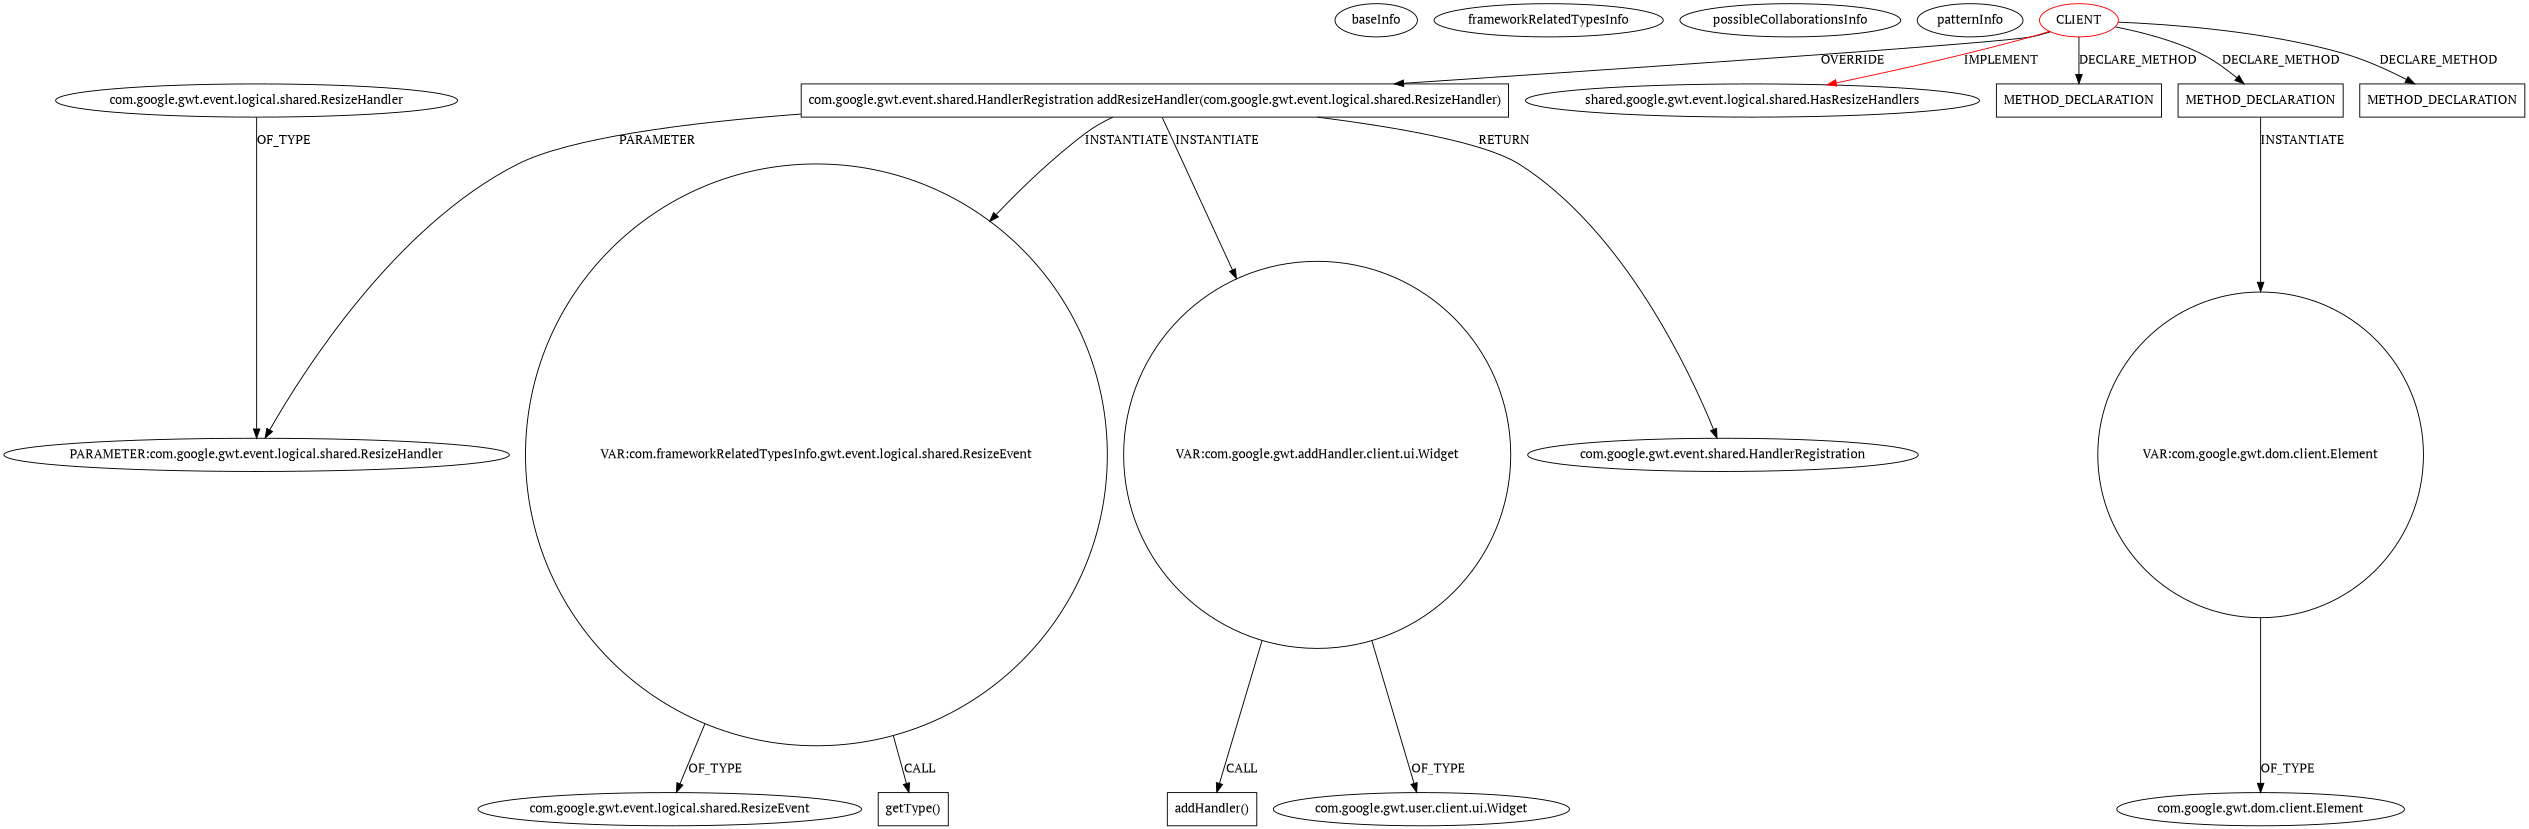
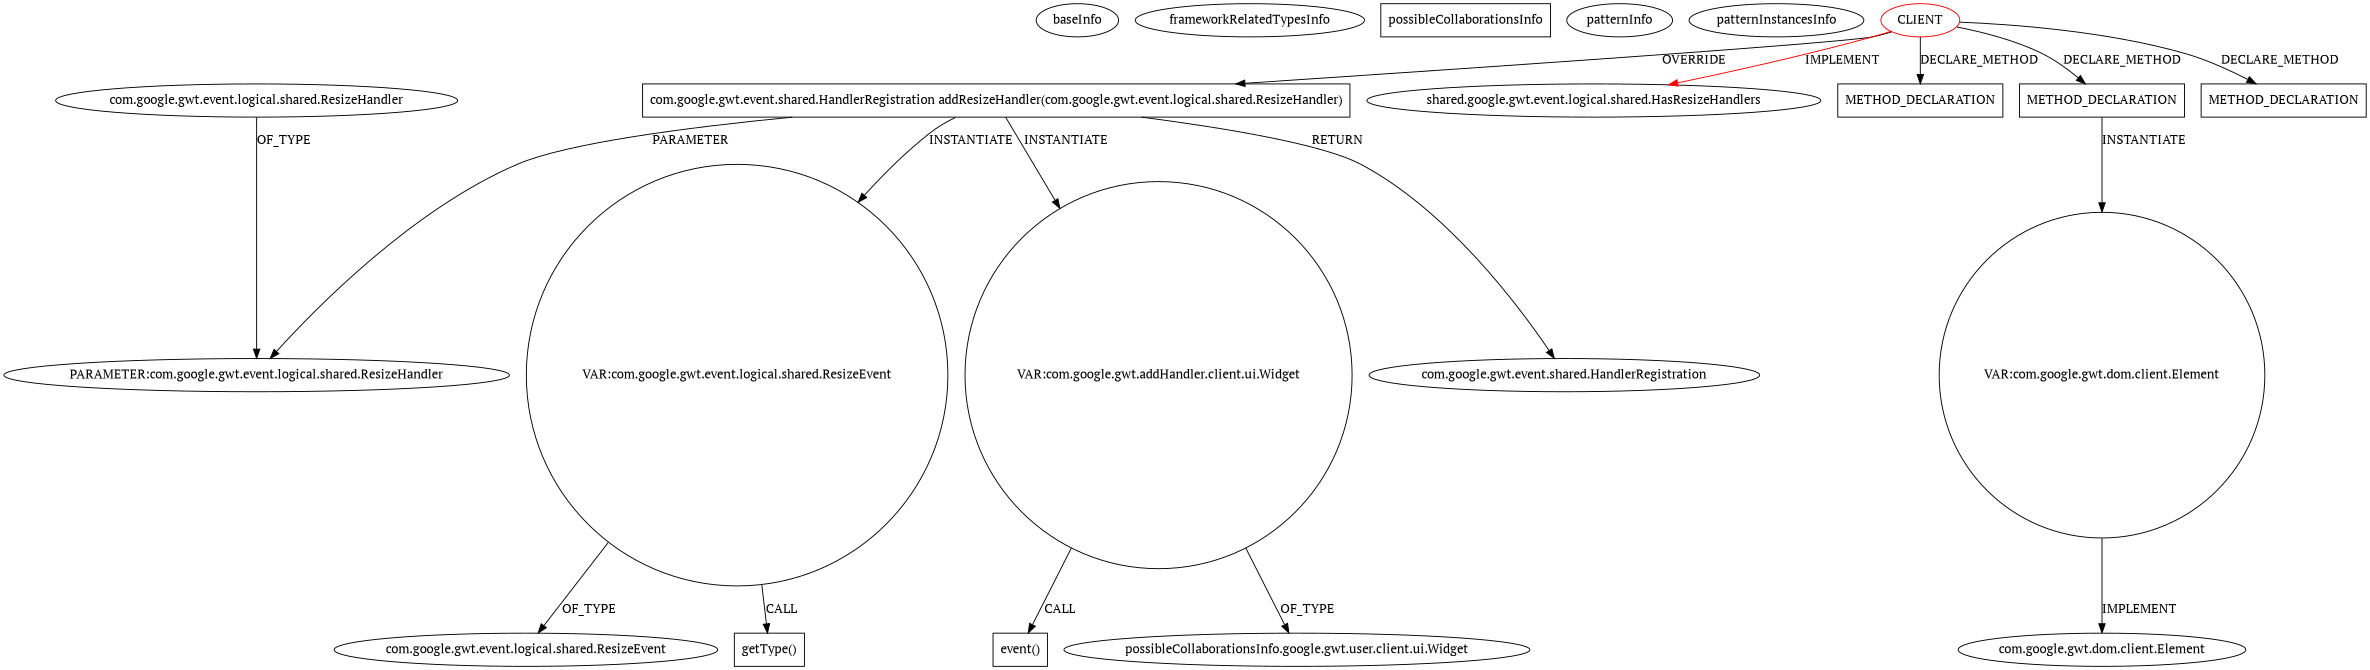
none -> (1776, 20)
(1790, 20) -> (1466, 20)
(816, 455) -> (737, 375)
(2288, 769) -> (2140, 610)
(1212, 809) -> (1020, 650)
(1421, 809) -> (1297, 650)
